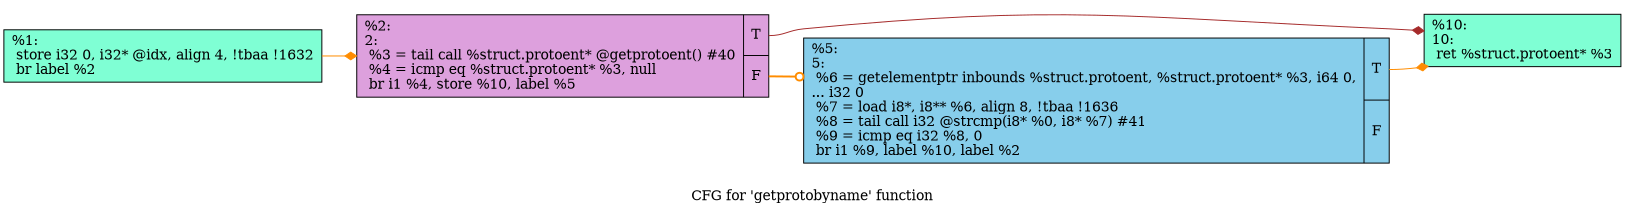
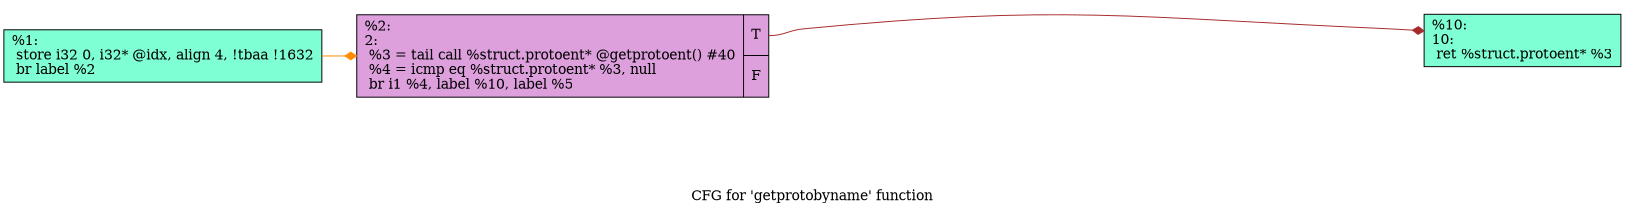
(470, 85) -> (469, 85)
(1096, 101) -> none
